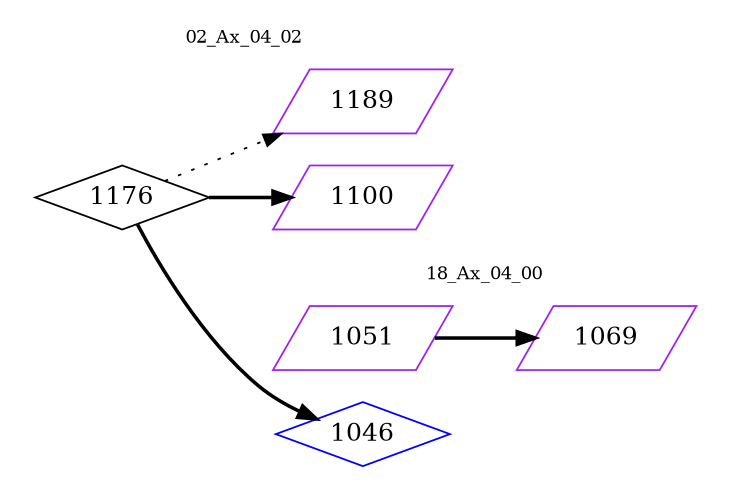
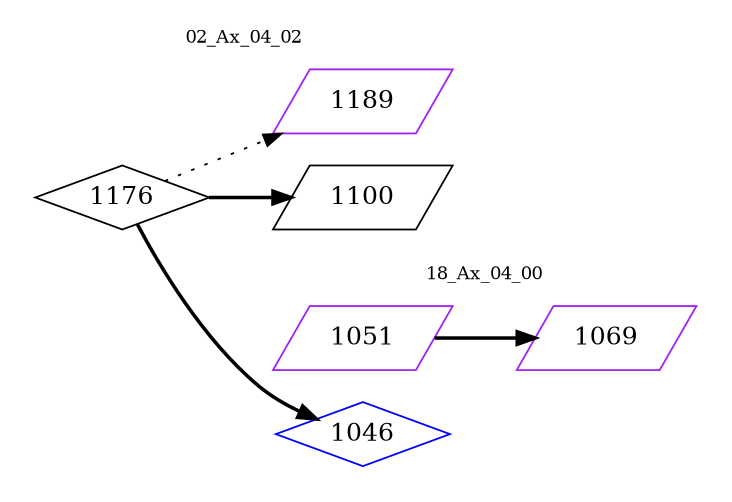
(363, 197) -> (363, 197)
